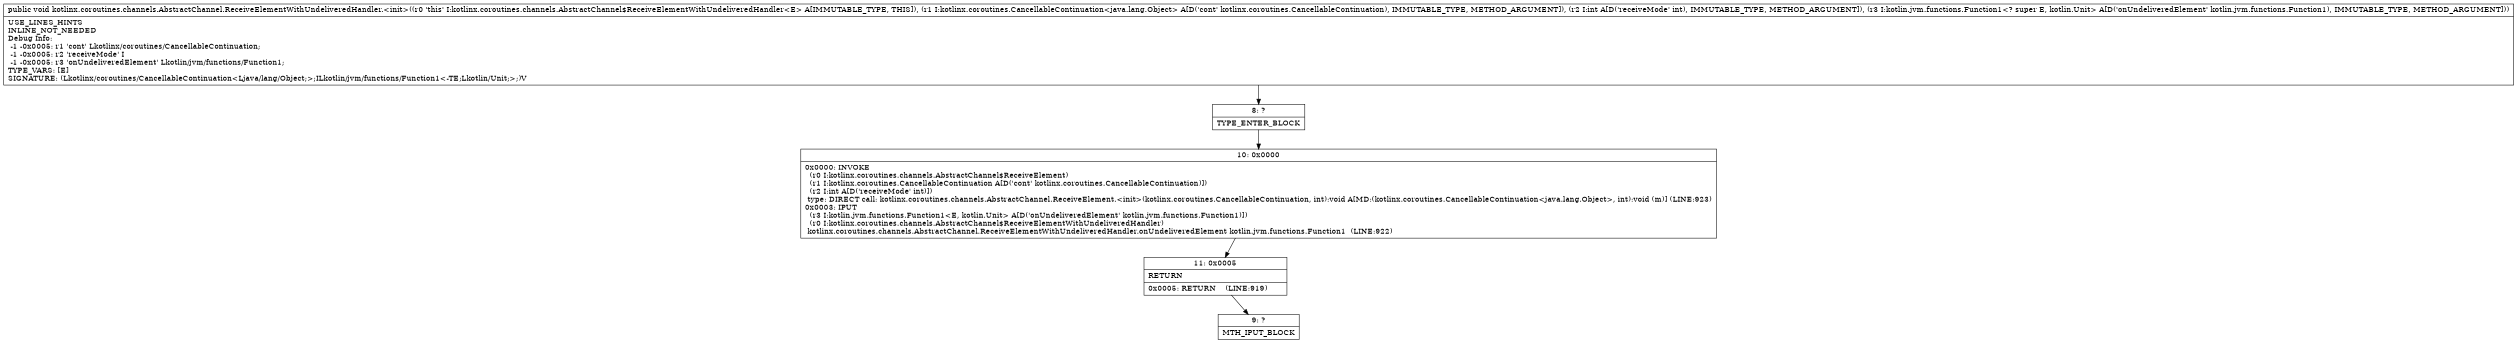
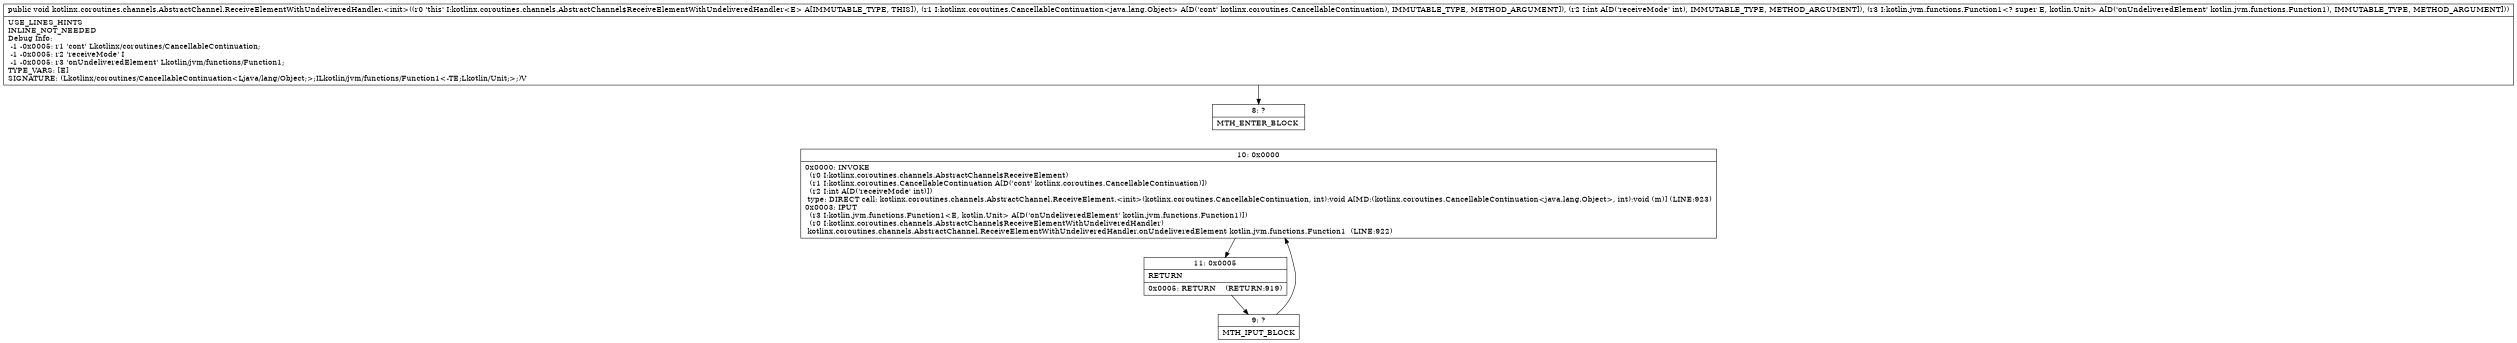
(1259, 123) -> (1258, 123)
(1259, 137) -> (1296, 281)
(1208, 289) -> (1215, 289)
